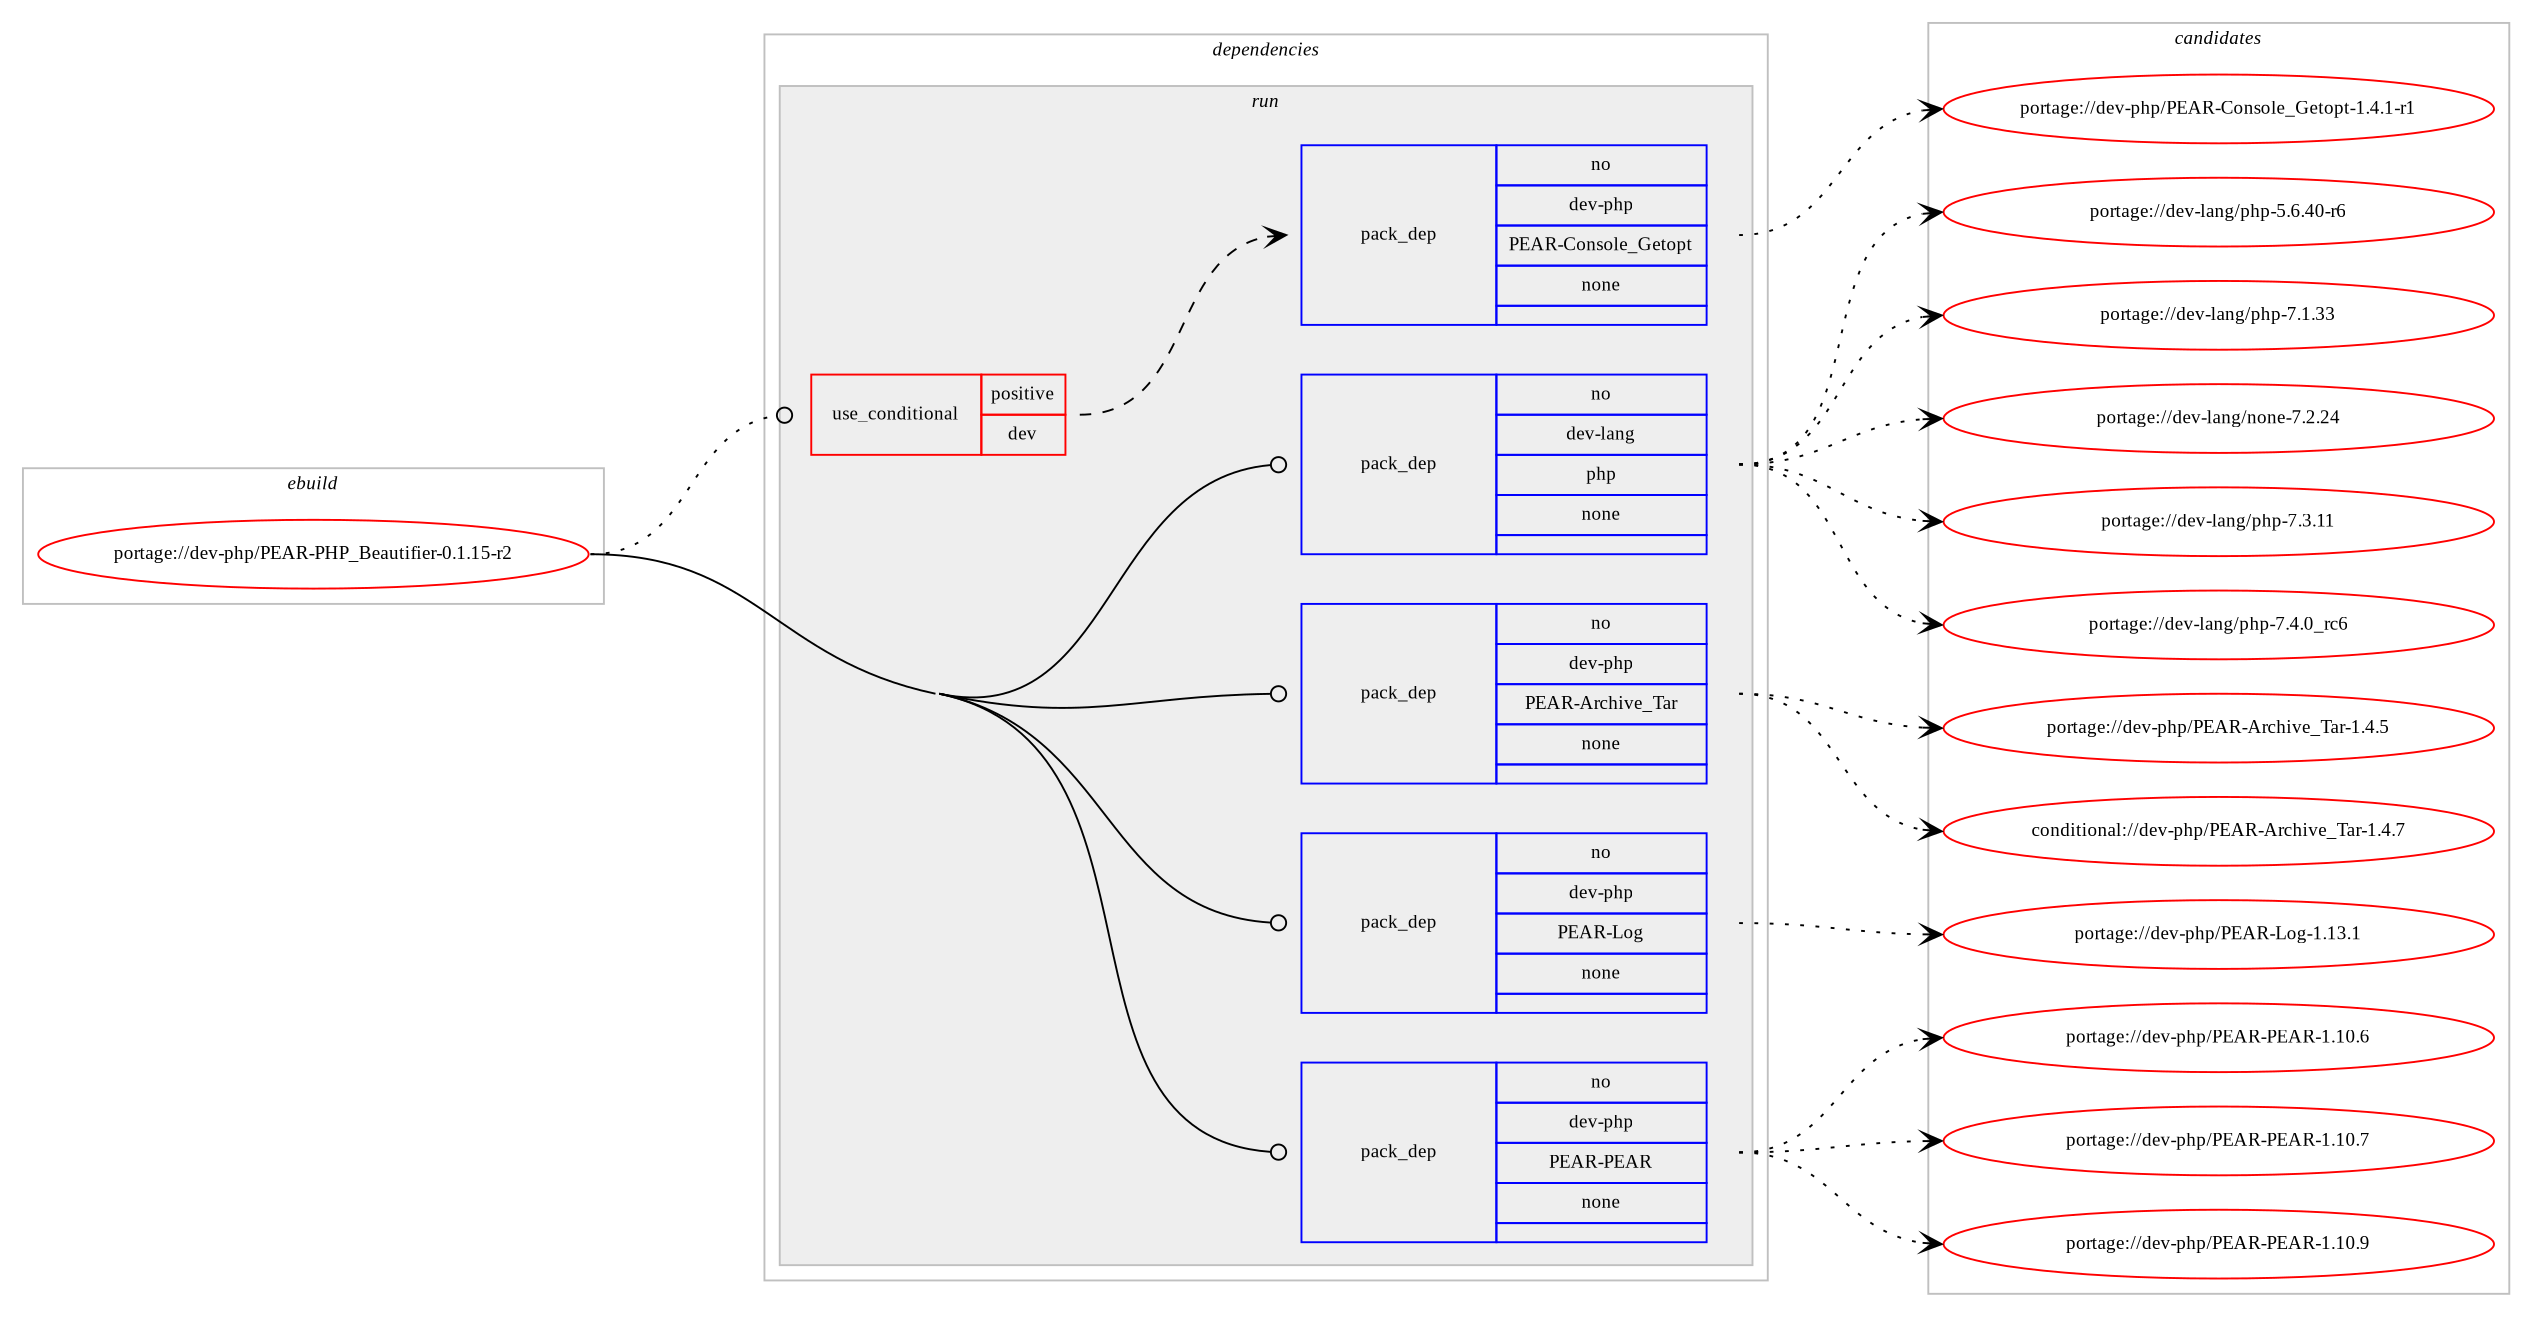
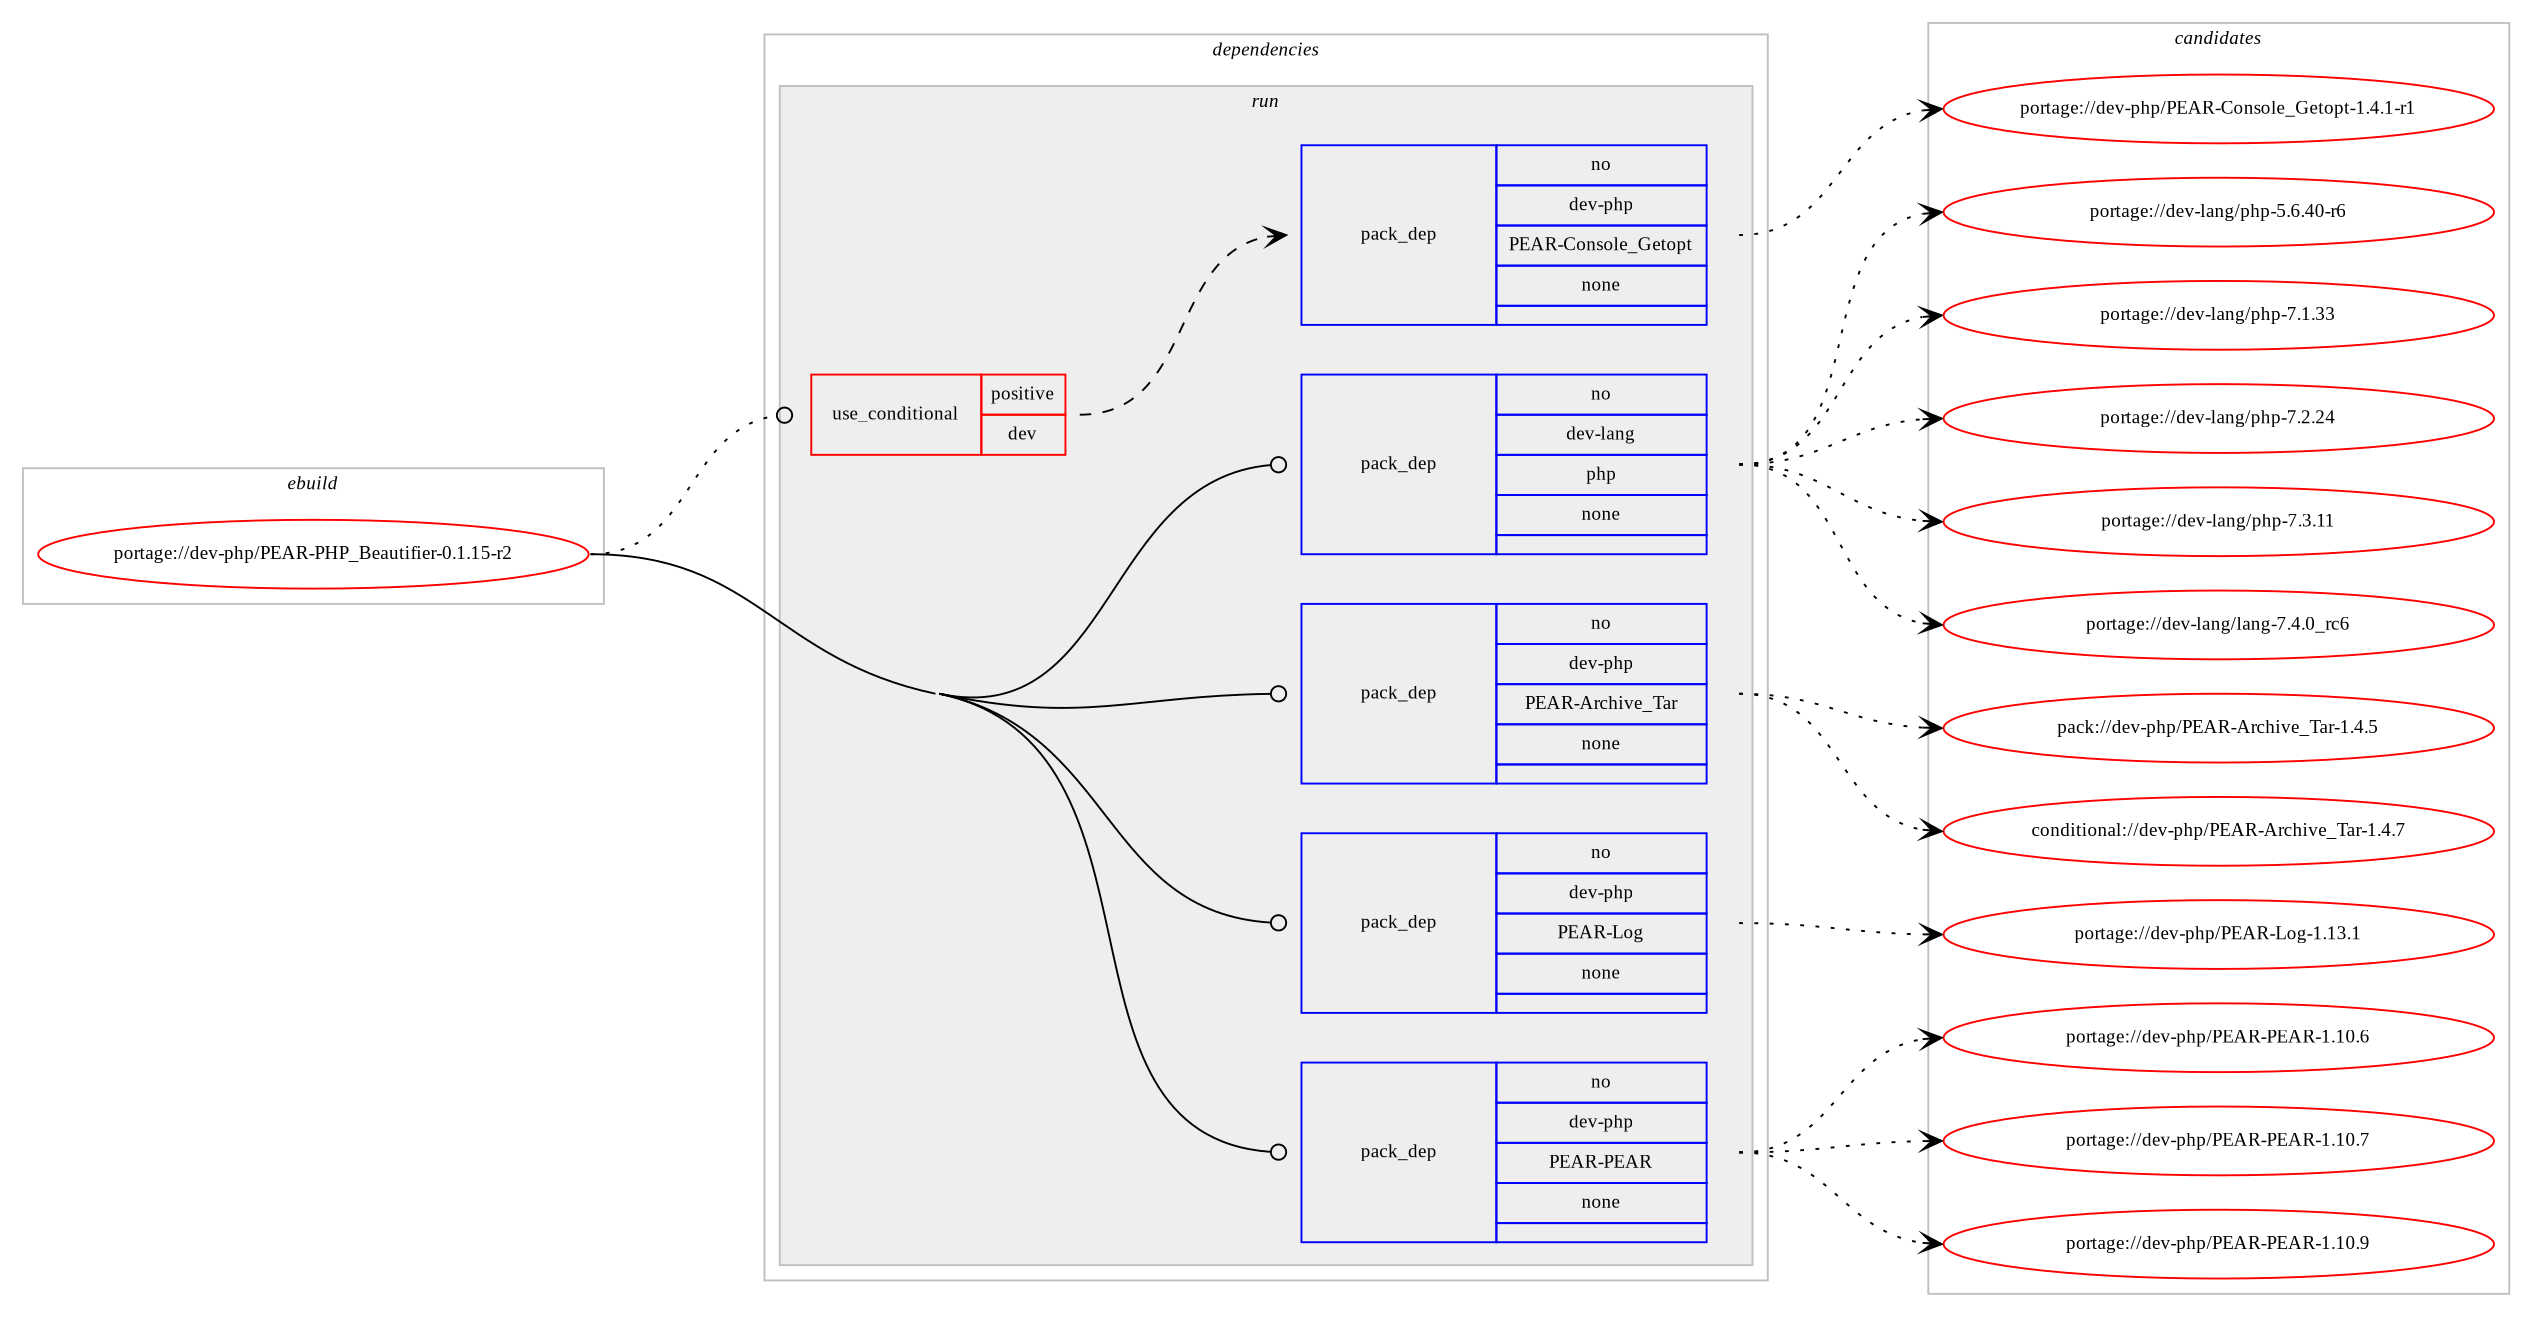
(2219, 419) -> (2219, 419)
(2219, 625) -> (2219, 625)
(2219, 728) -> (2219, 728)
